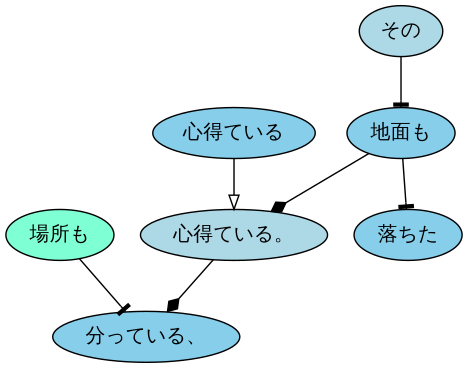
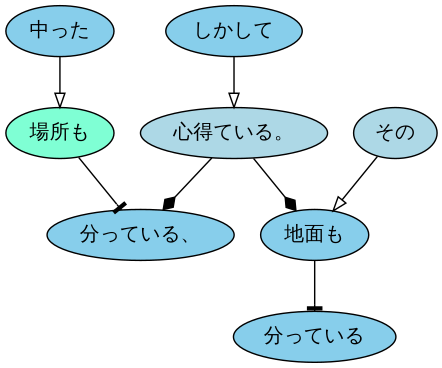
none -> (60, 31)
(401, 79) -> (360, 178)
(234, 133) -> (234, 31)
(328, 178) -> (269, 178)
(408, 235) -> (315, 337)
